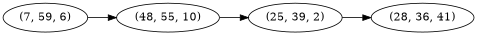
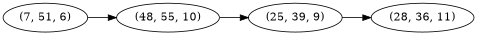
(45, 18) -> (45, 18)
(295, 18) -> (295, 18)
(423, 18) -> (423, 18)
